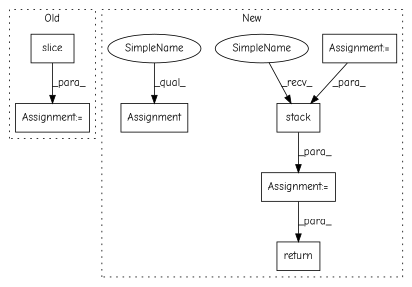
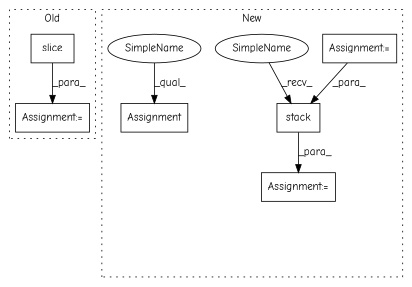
(298, 256) -> none
